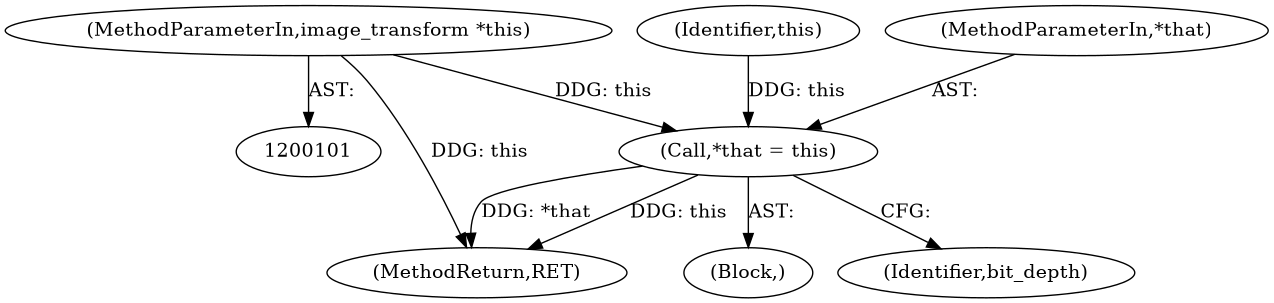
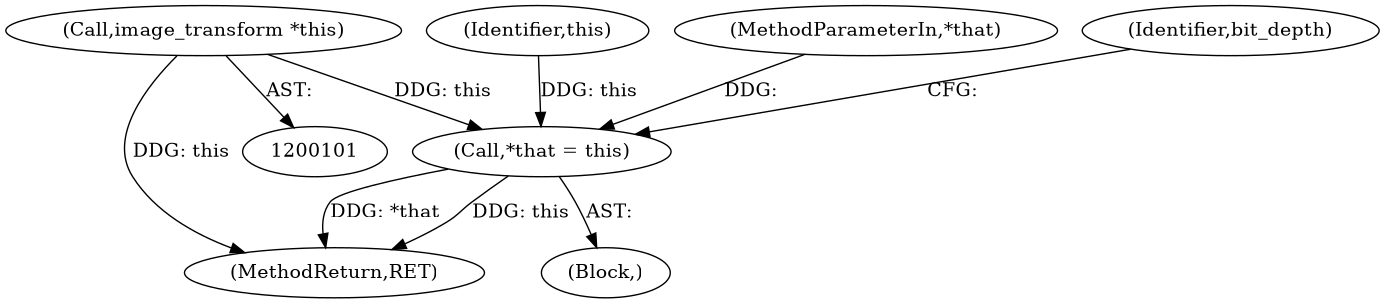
(309, 31) -> (204, 31)
(958, 91) -> (754, 91)
(861, 209) -> (890, 91)
